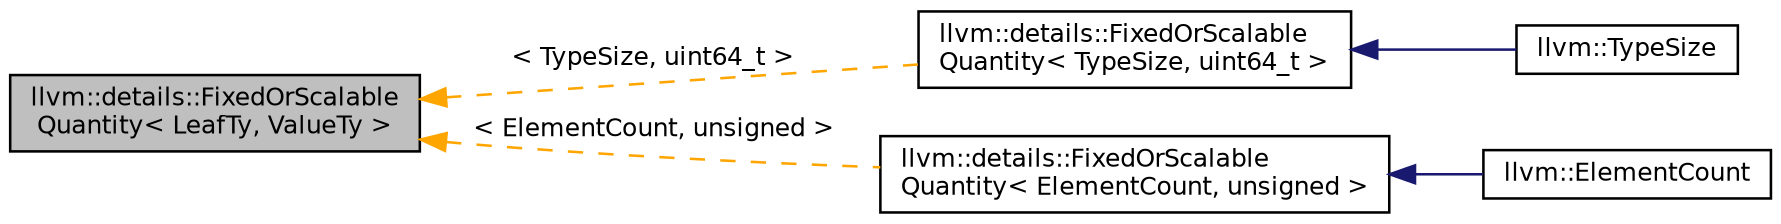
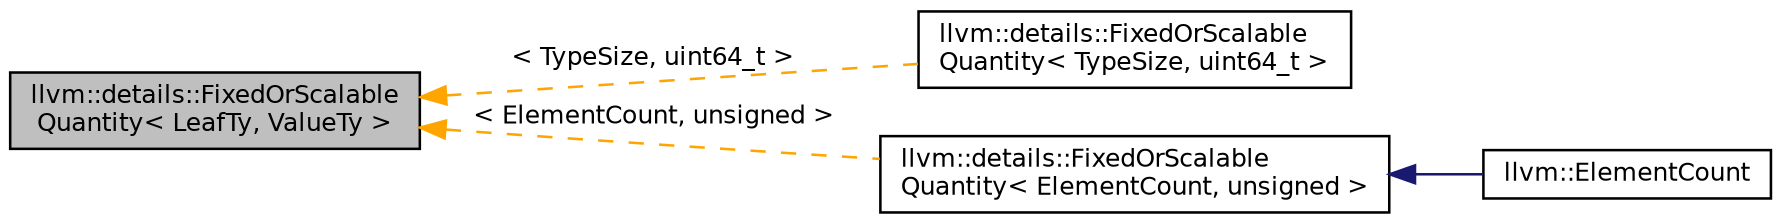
(1627, 50) -> none
